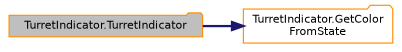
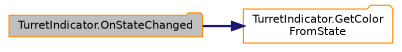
(106, 26) -> (106, 26)
